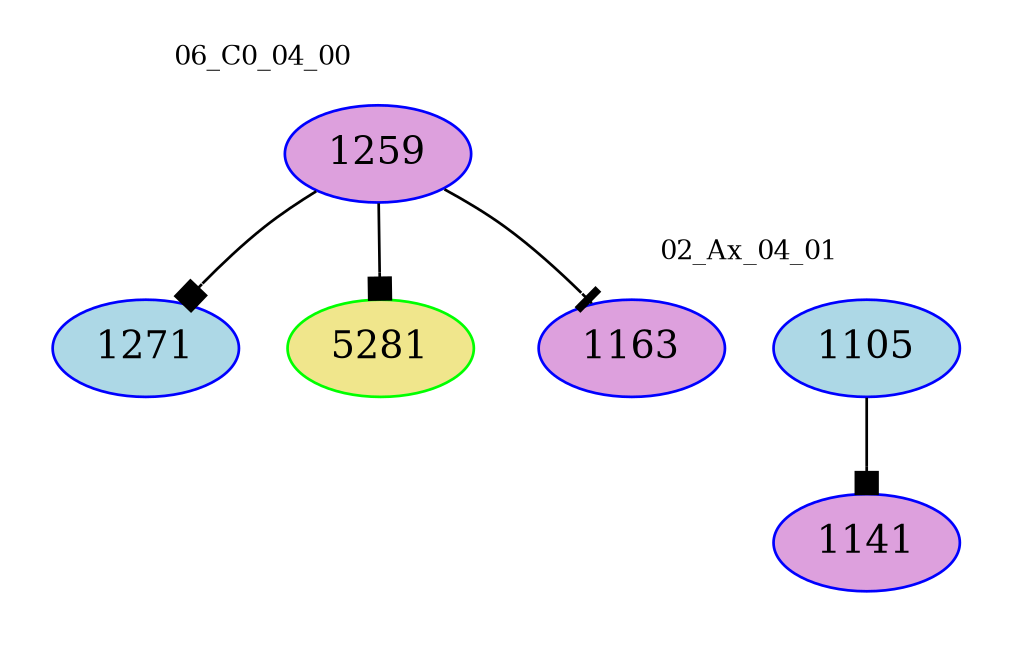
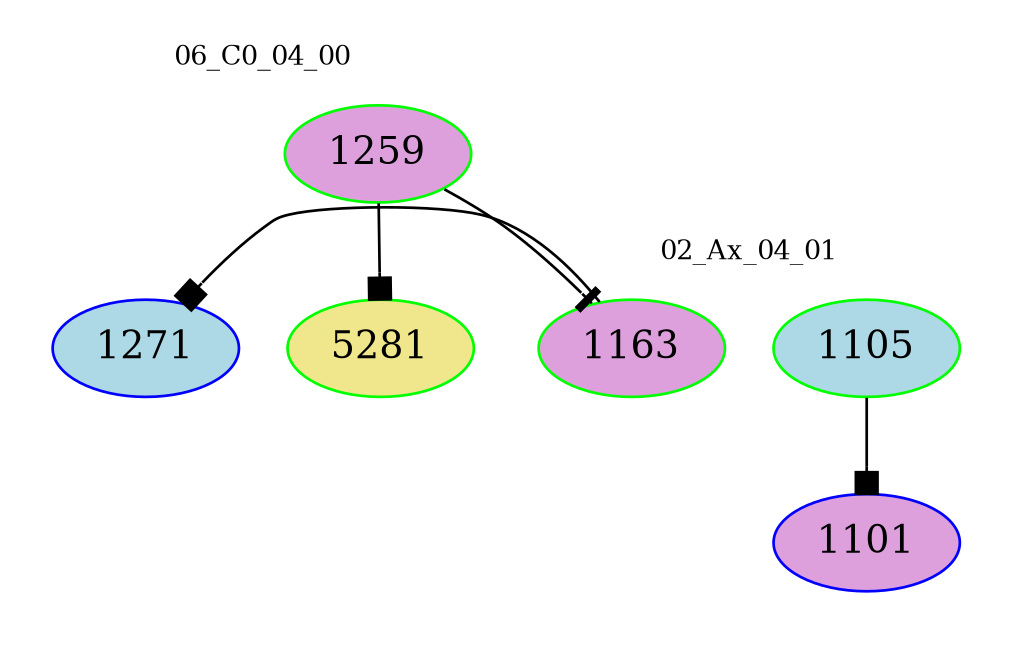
(378, 154) -> (378, 154)
(256, 234) -> (404, 208)
(632, 348) -> (632, 348)
(867, 348) -> (867, 348)
(867, 543) -> (867, 543)
